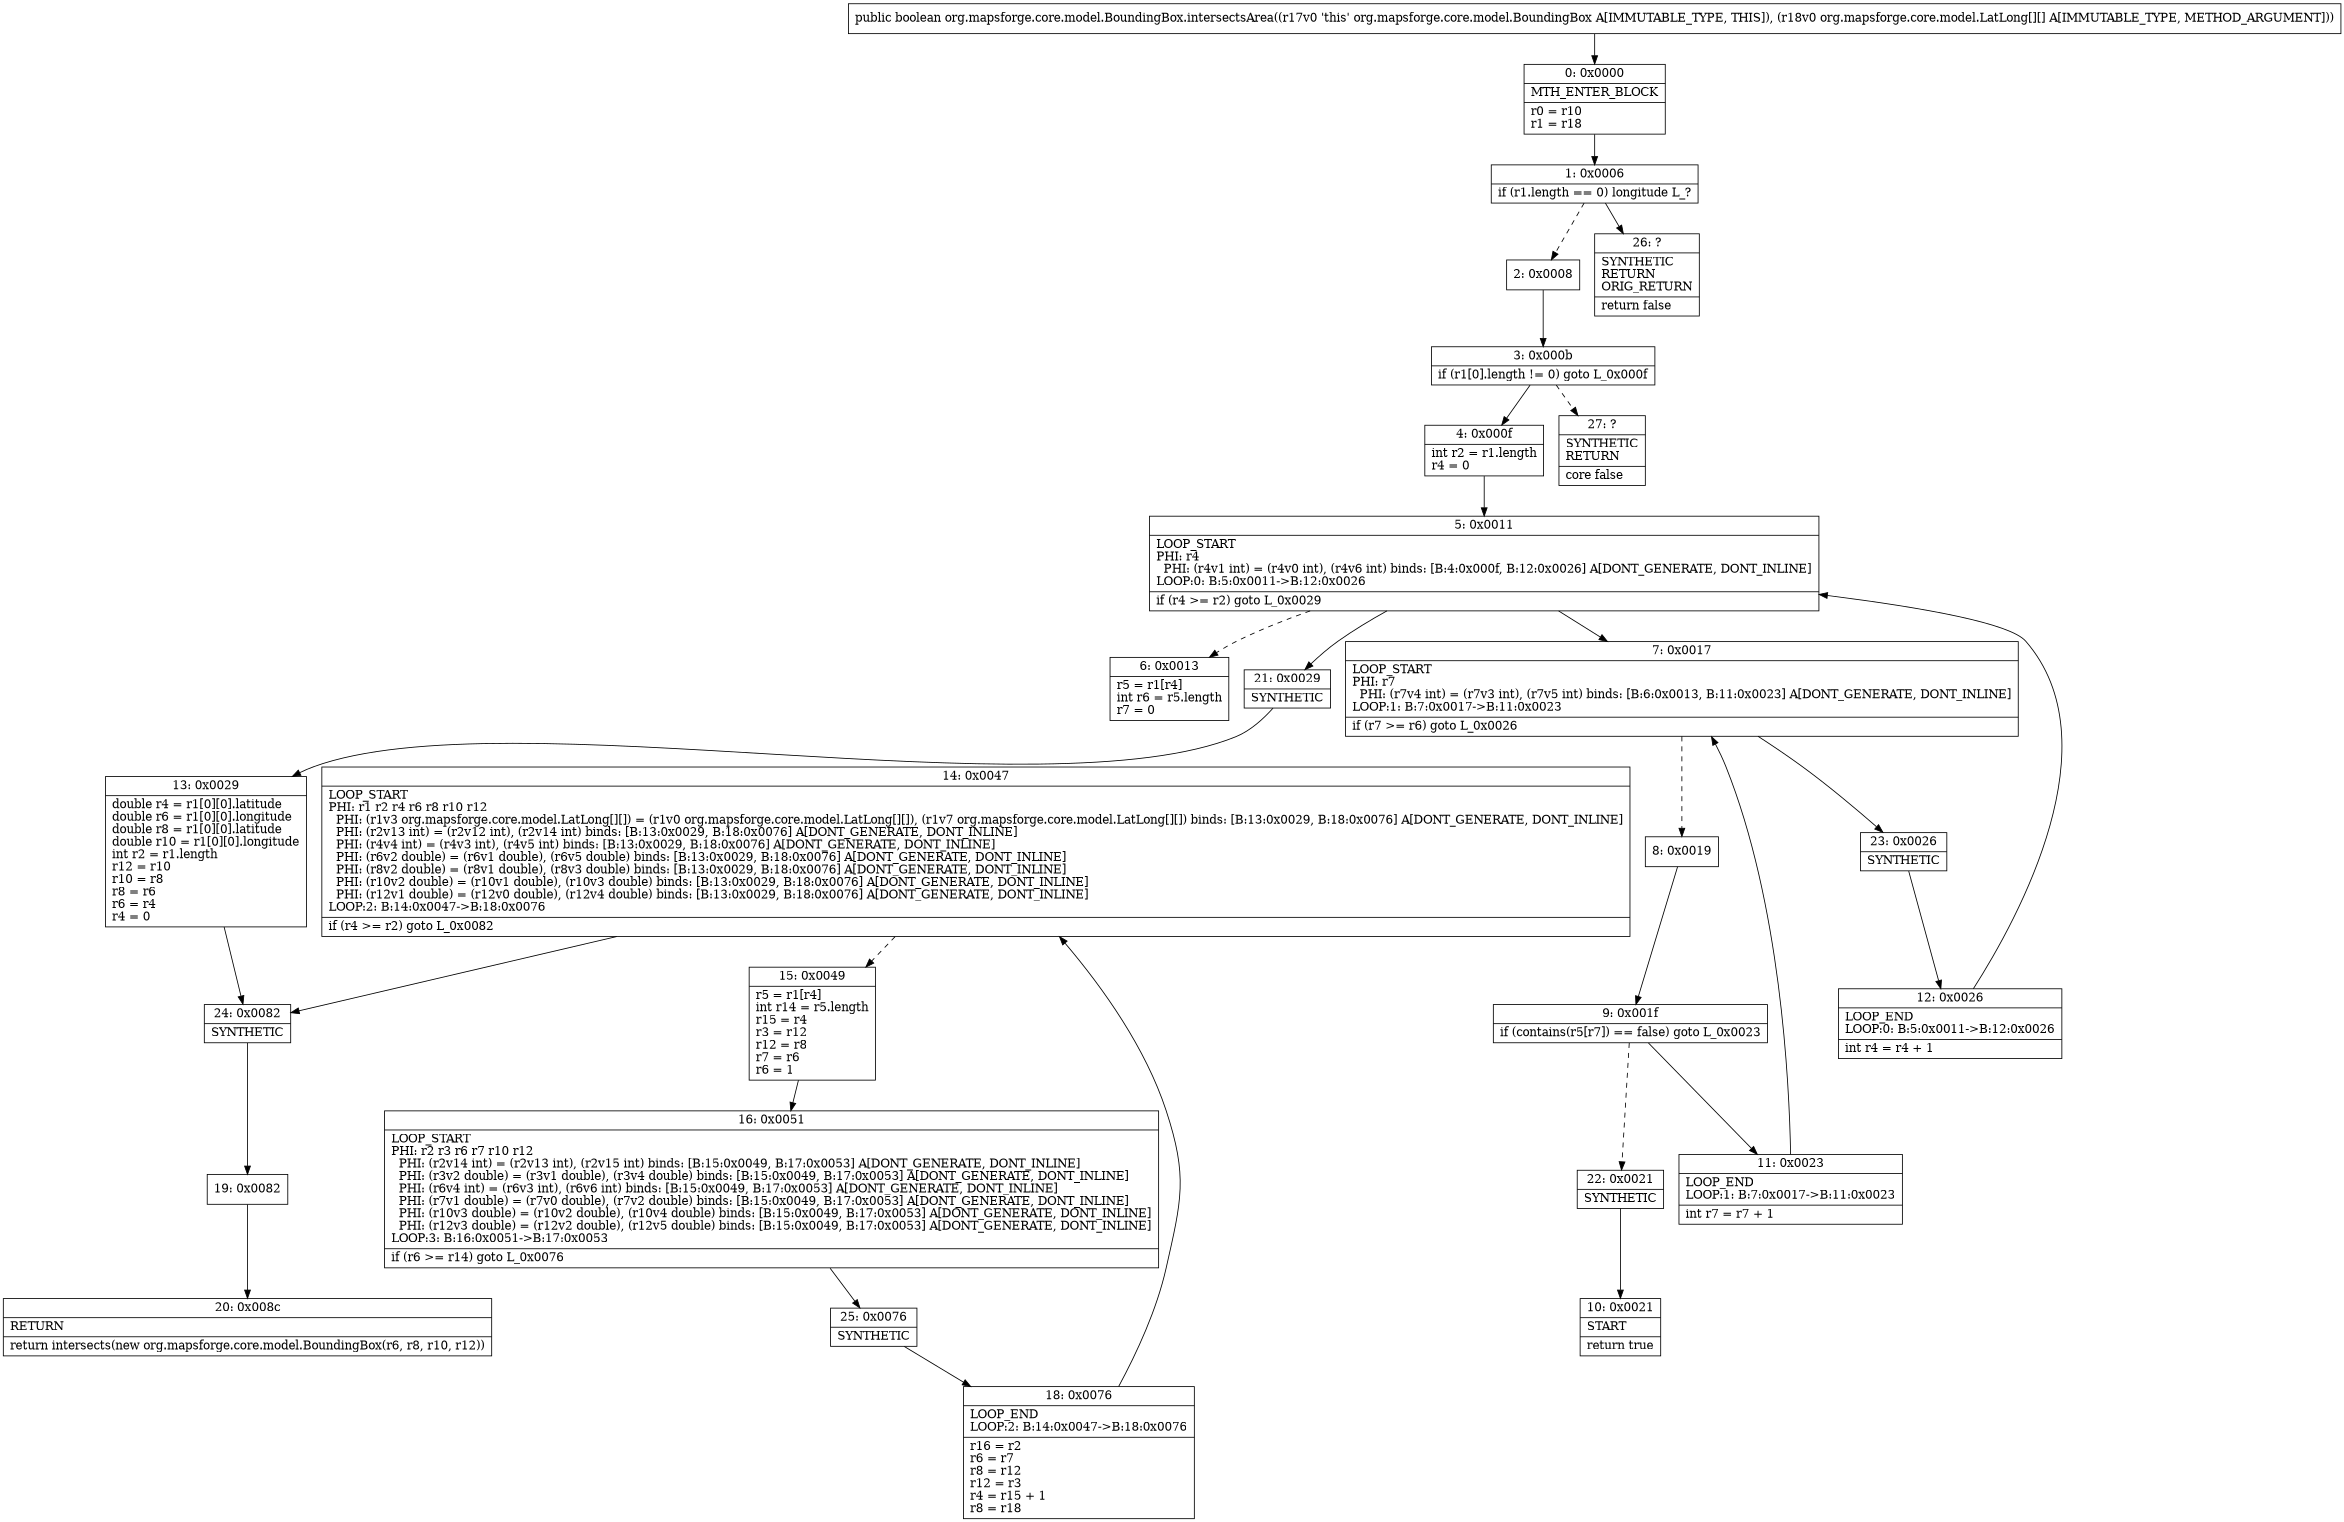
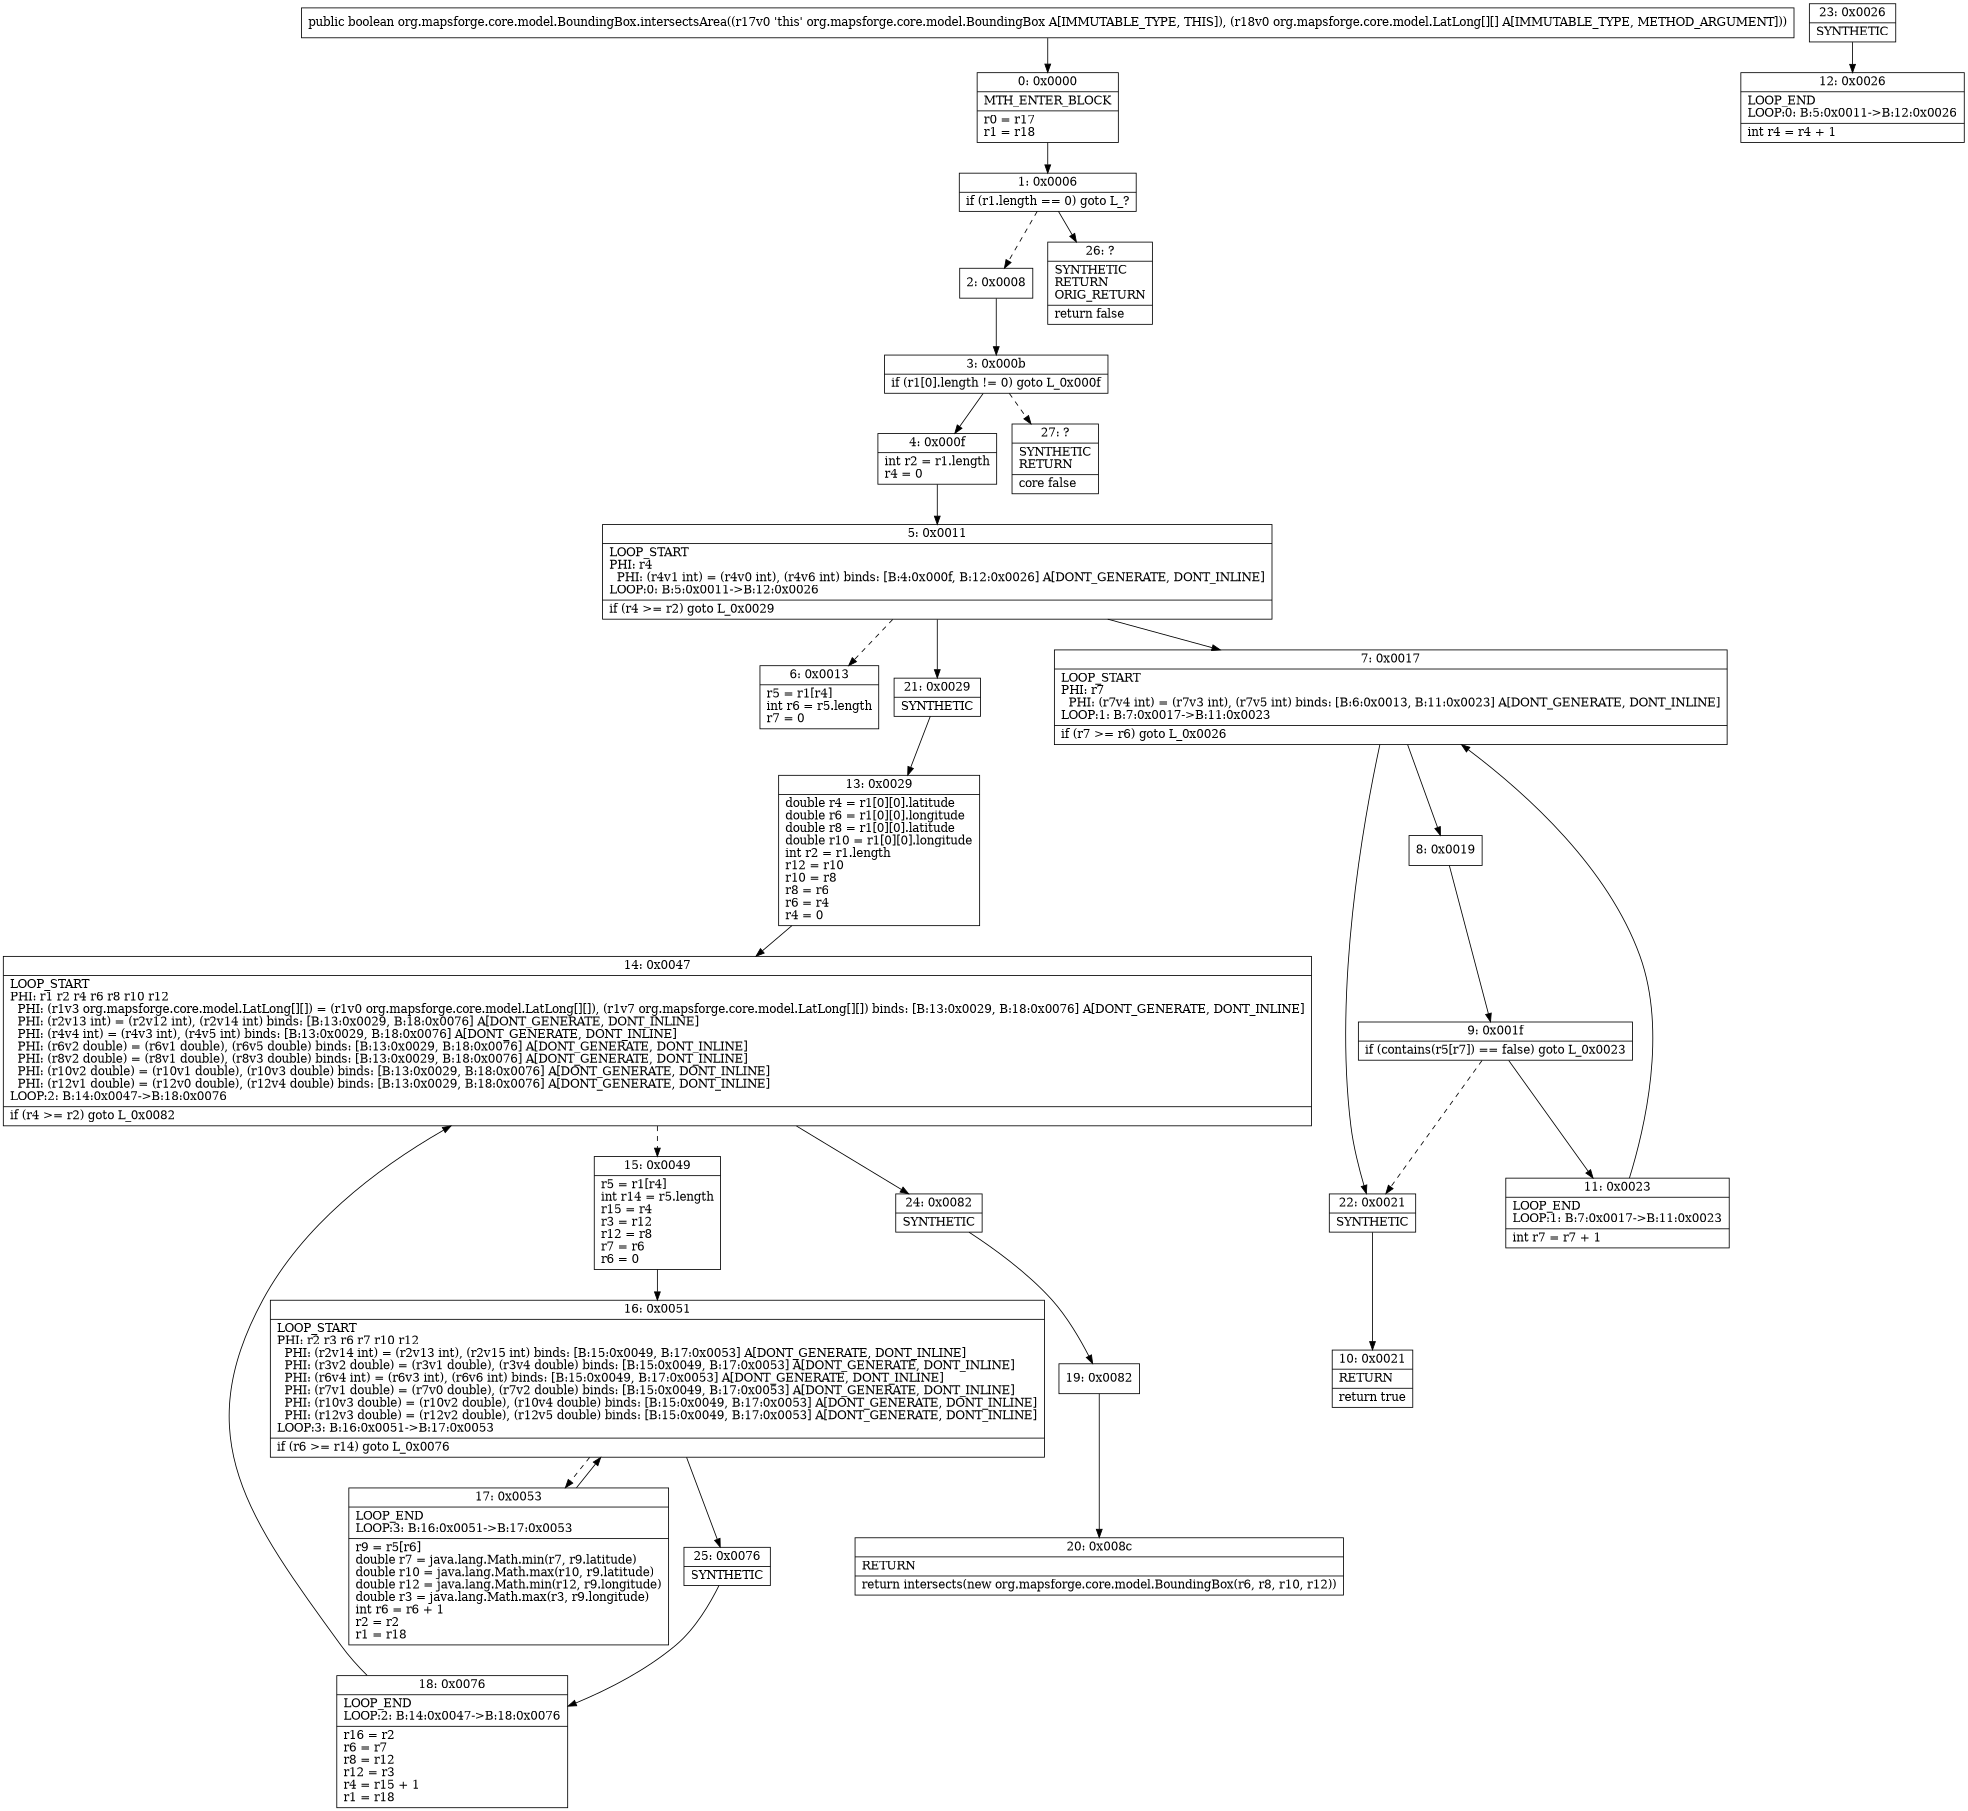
(1556, 112) -> (1010, 120)
(1595, 193) -> (1048, 201)
(2059, 718) -> none
(1819, 779) -> (1348, 965)
(1682, 782) -> (1423, 786)
(233, 961) -> (777, 938)
(775, 1070) -> (620, 1260)
(1607, 1327) -> (1366, 1378)
(996, 1509) -> (369, 1798)
none -> (509, 1566)
